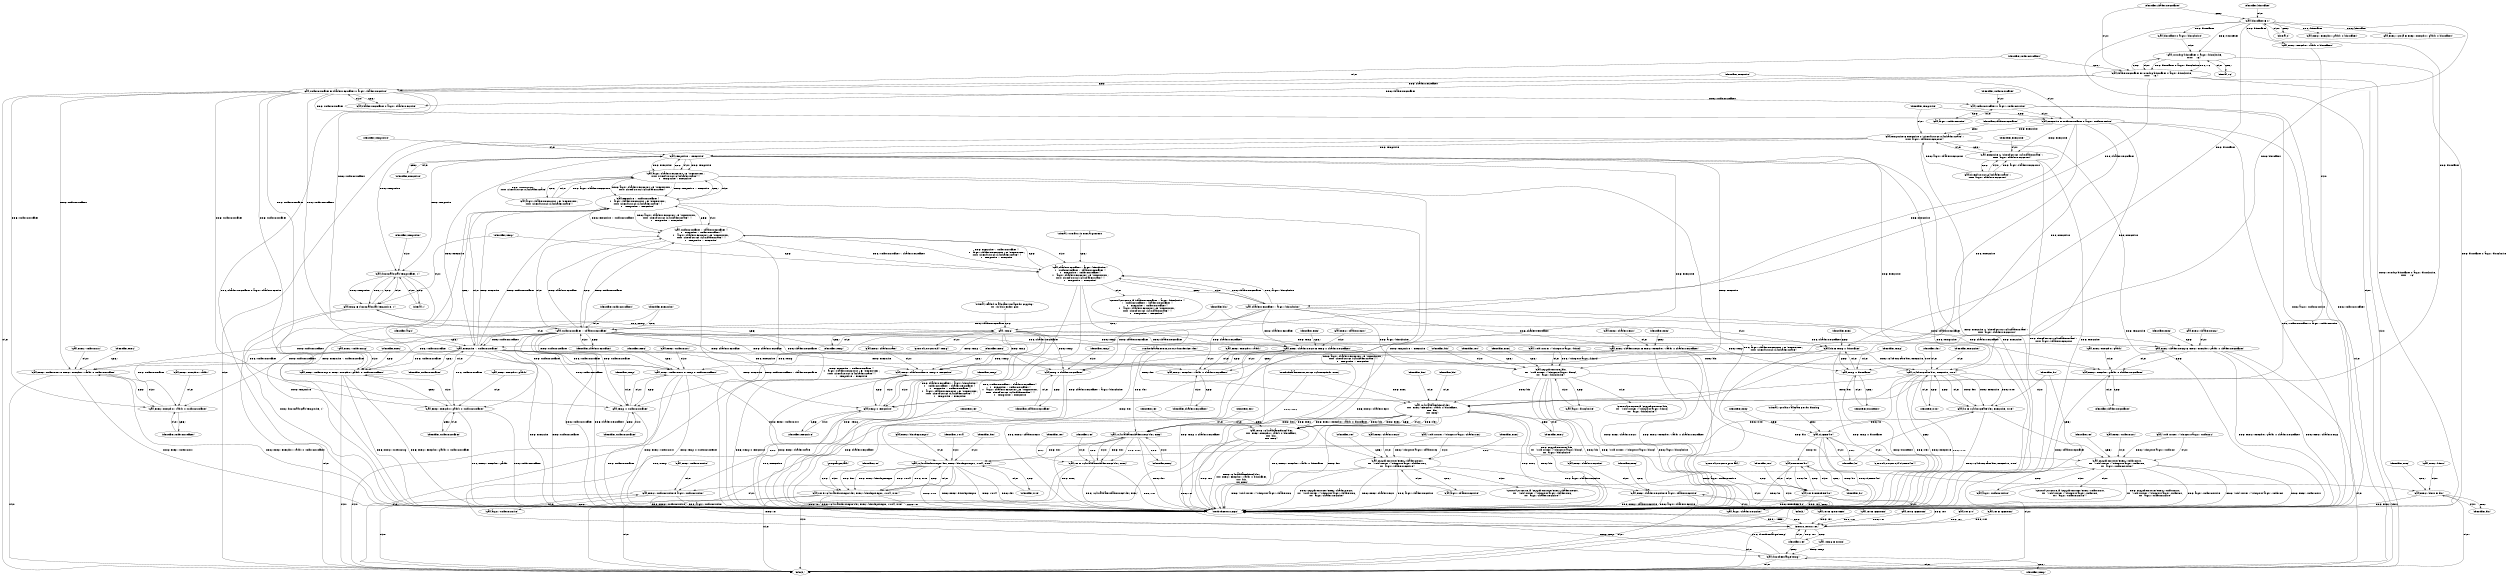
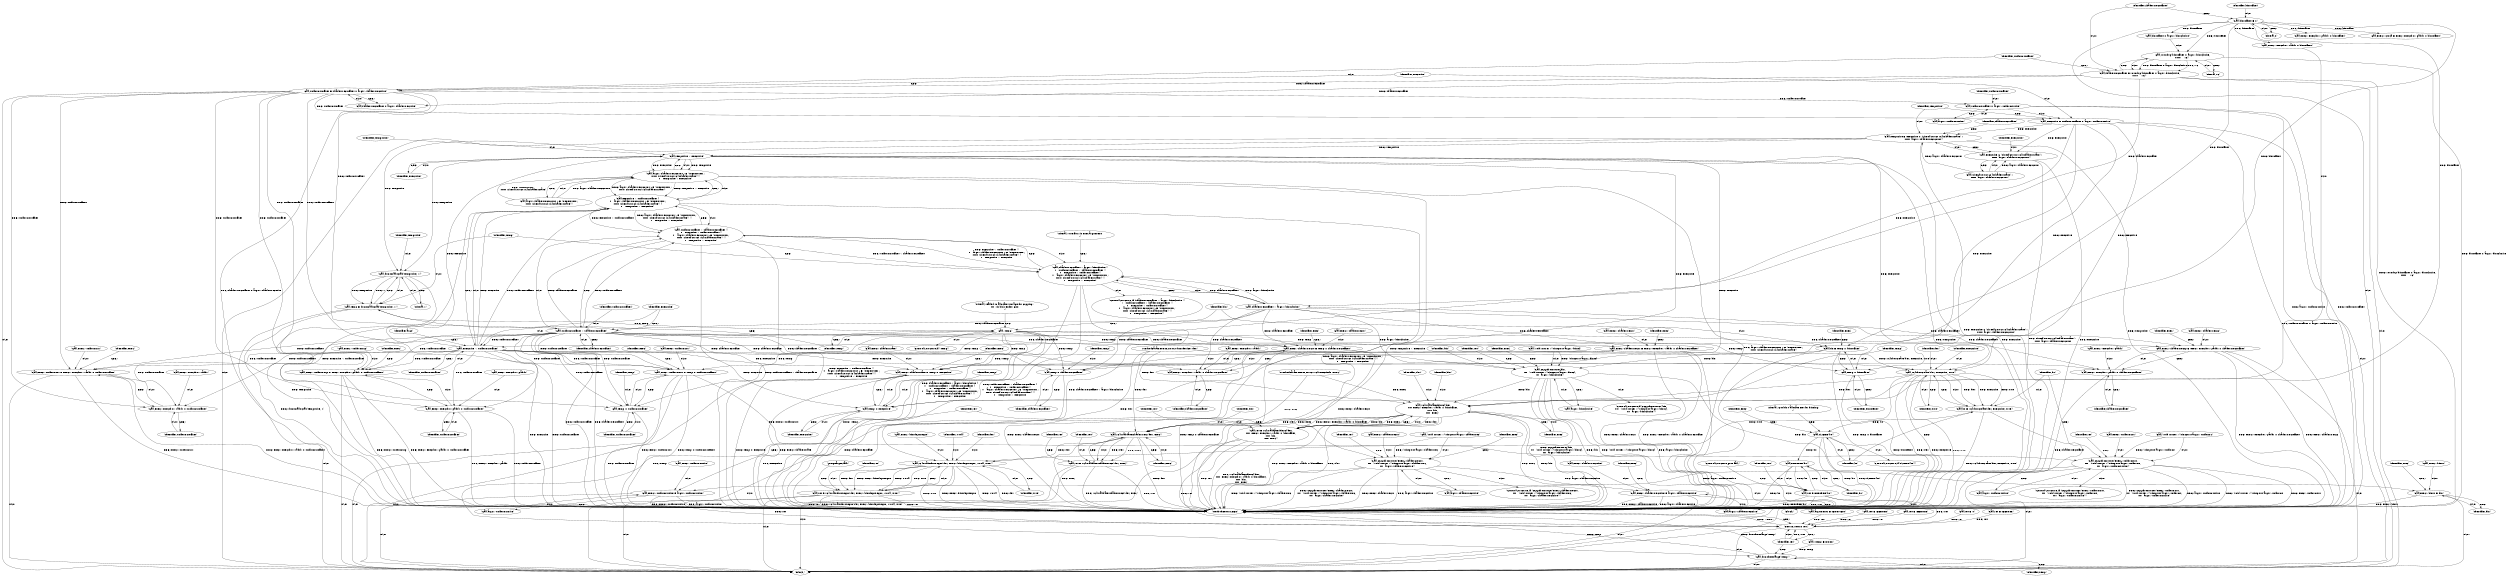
(398, 274) -> (400, 274)
(1831, 512) -> (1827, 512)
